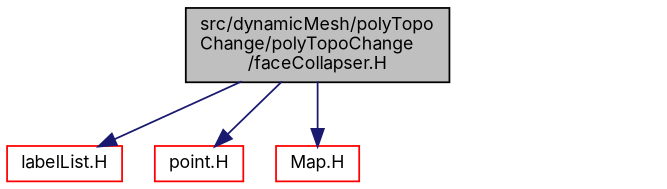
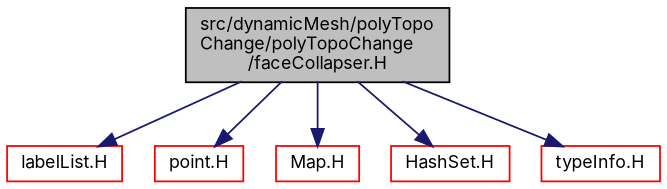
none -> (450, 164)
none -> (601, 164)
